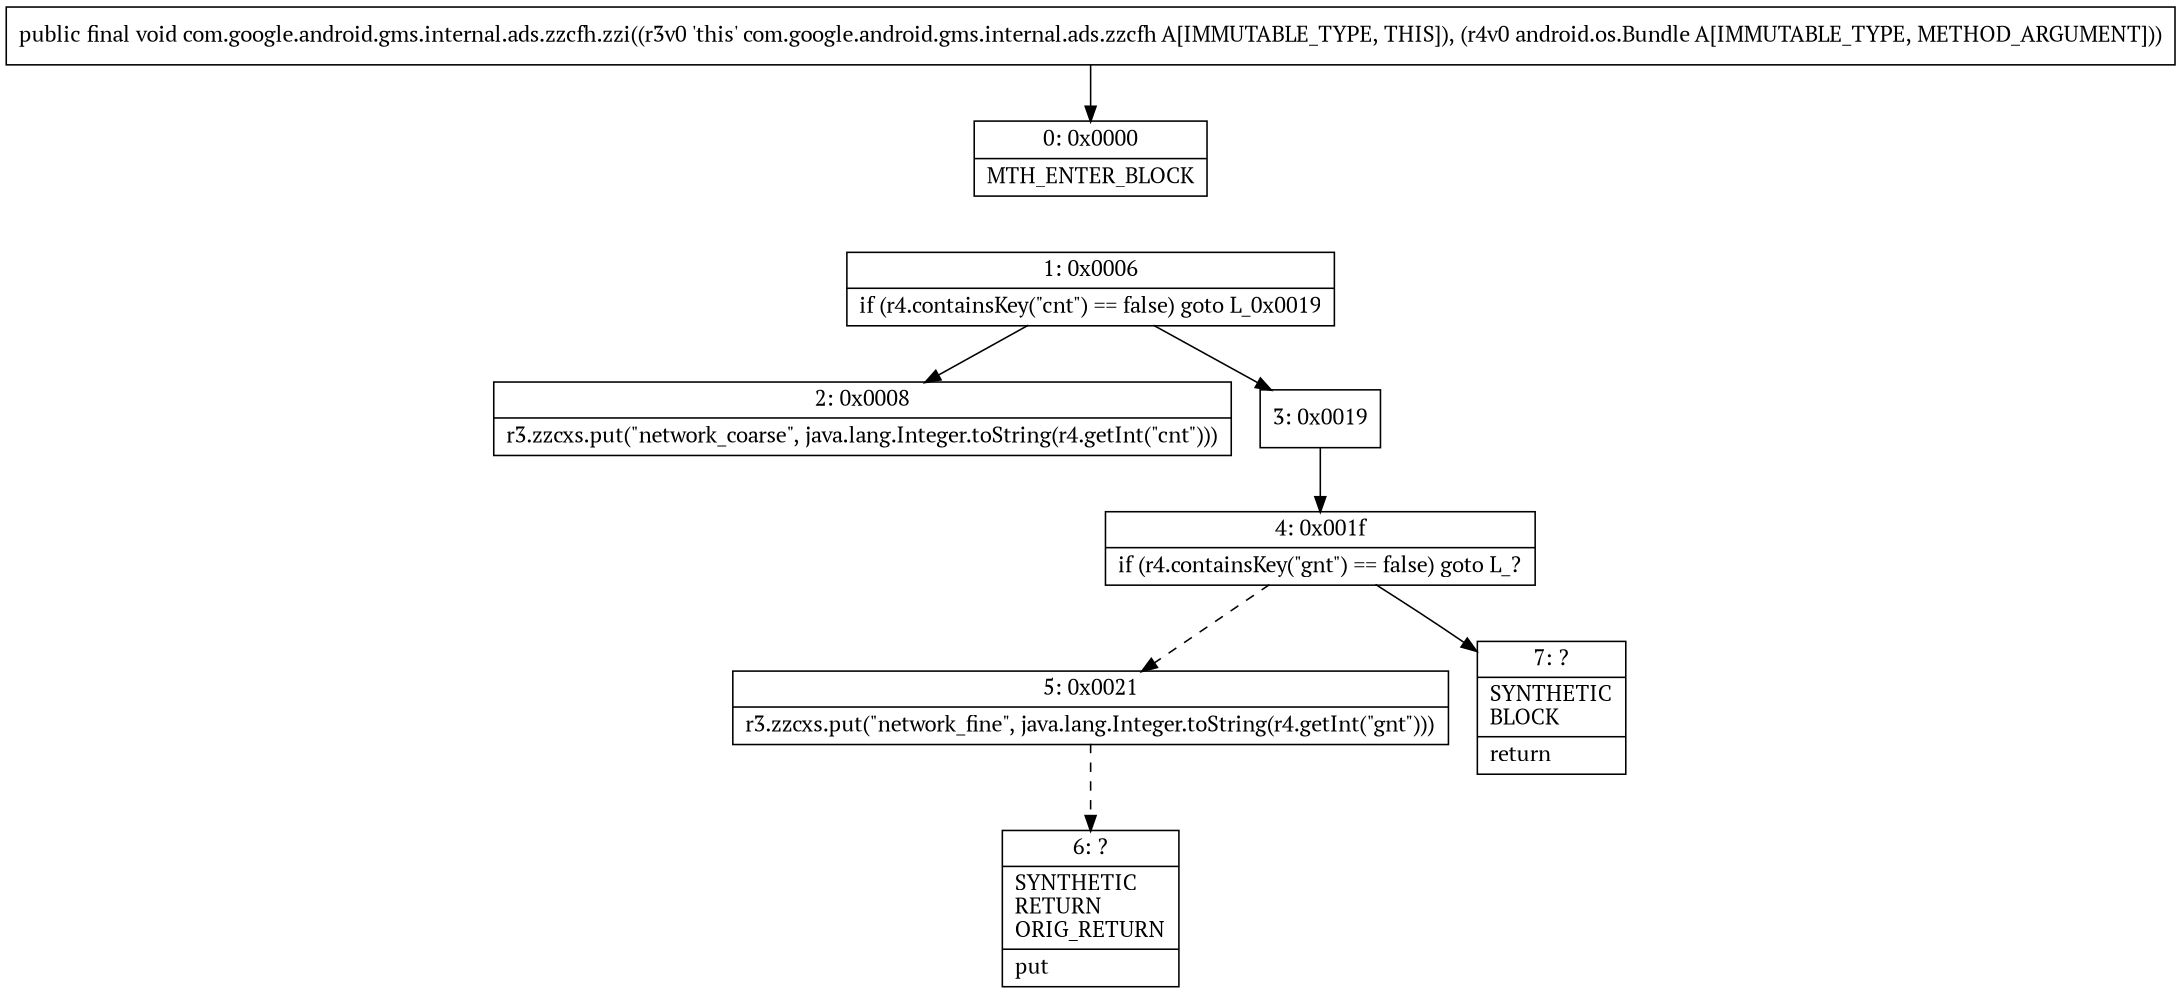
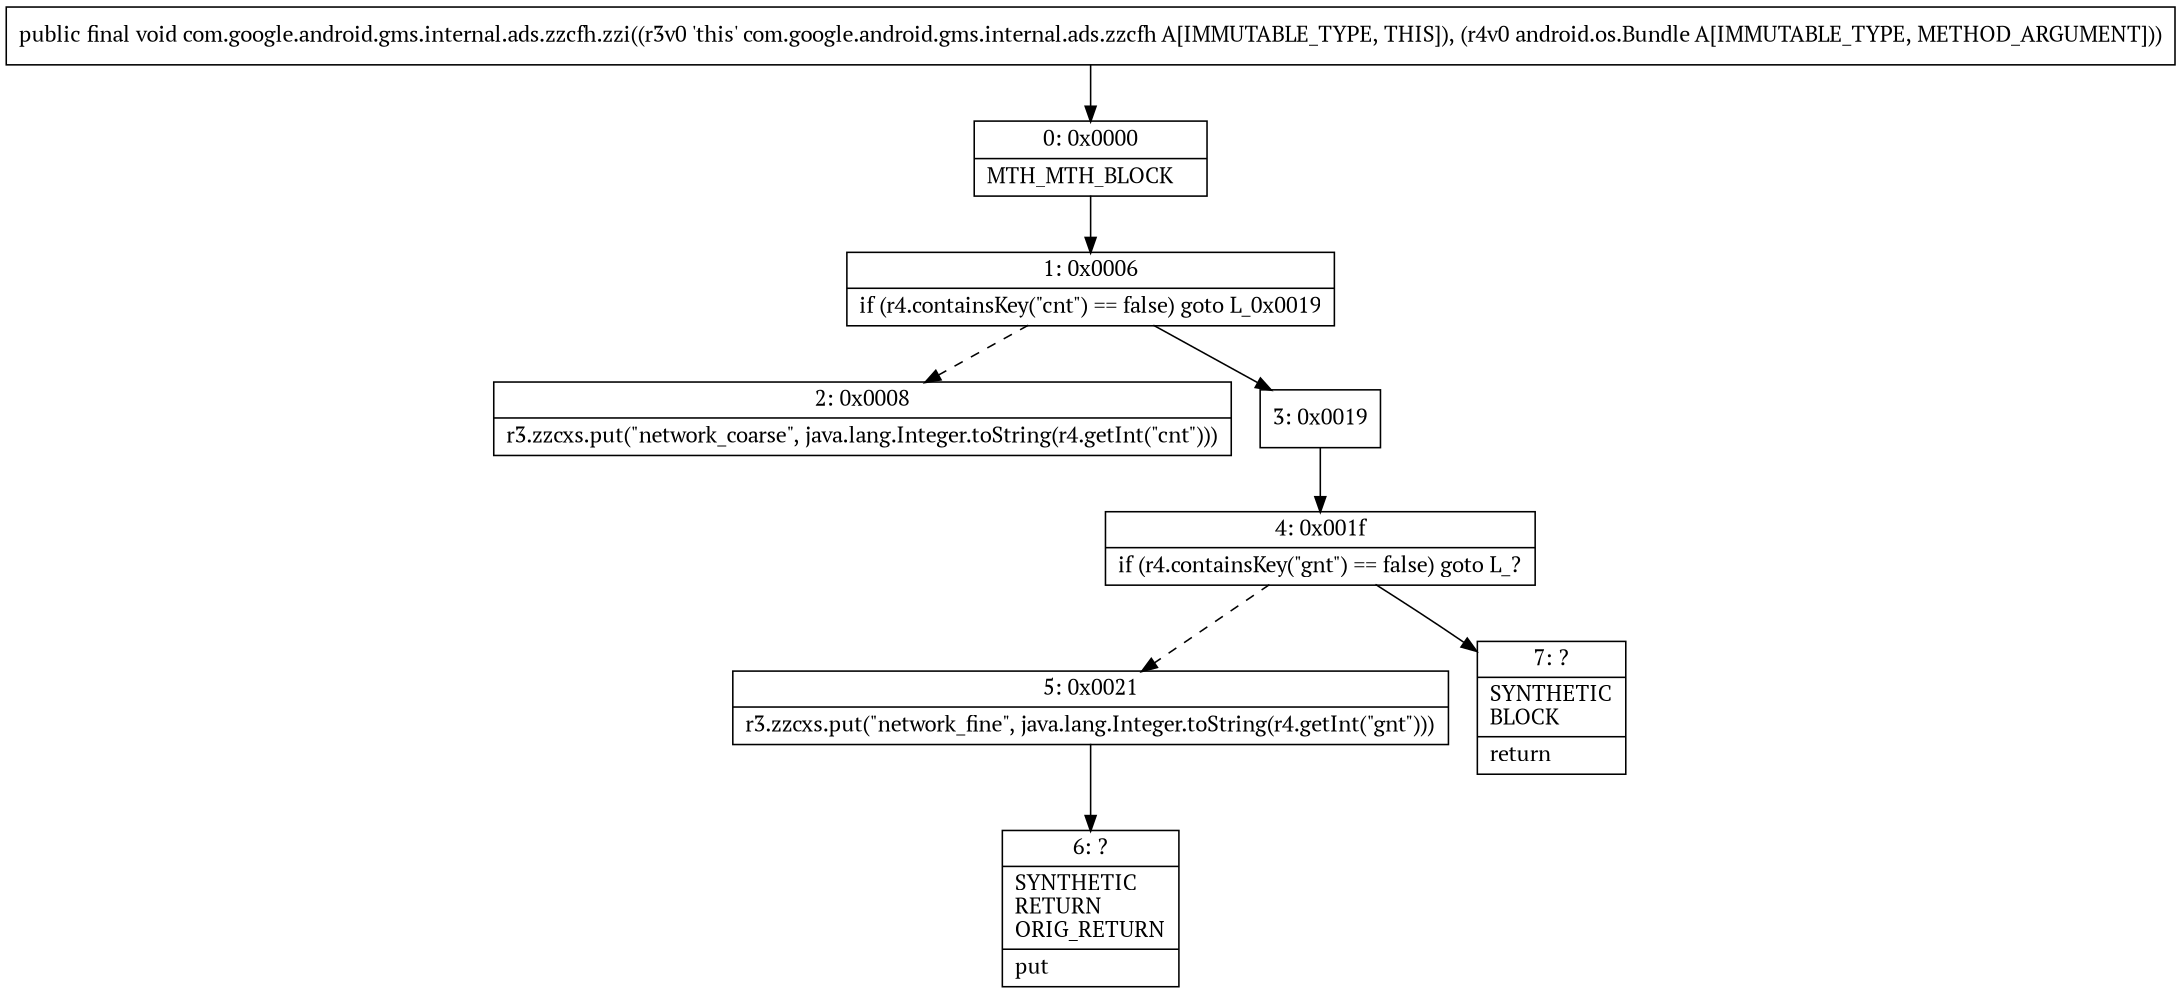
(1091, 177) -> (1080, 177)
none -> (1091, 216)
(984, 350) -> (984, 350)
(1091, 780) -> (1091, 780)
